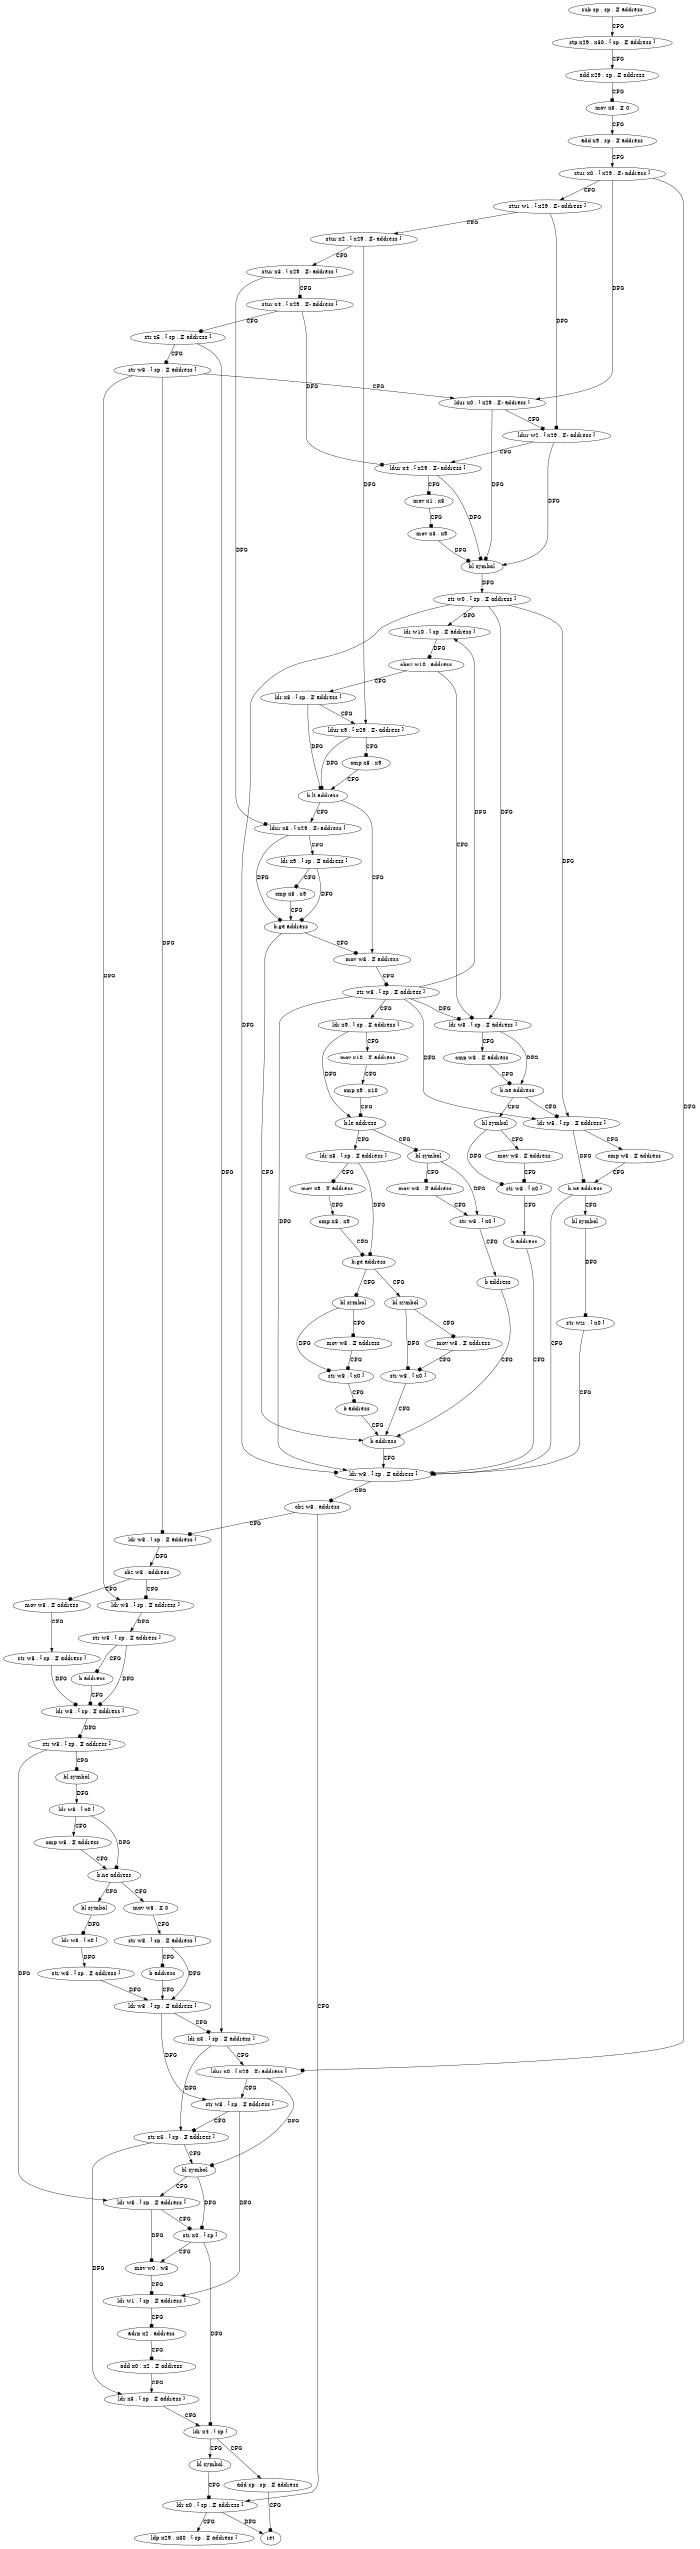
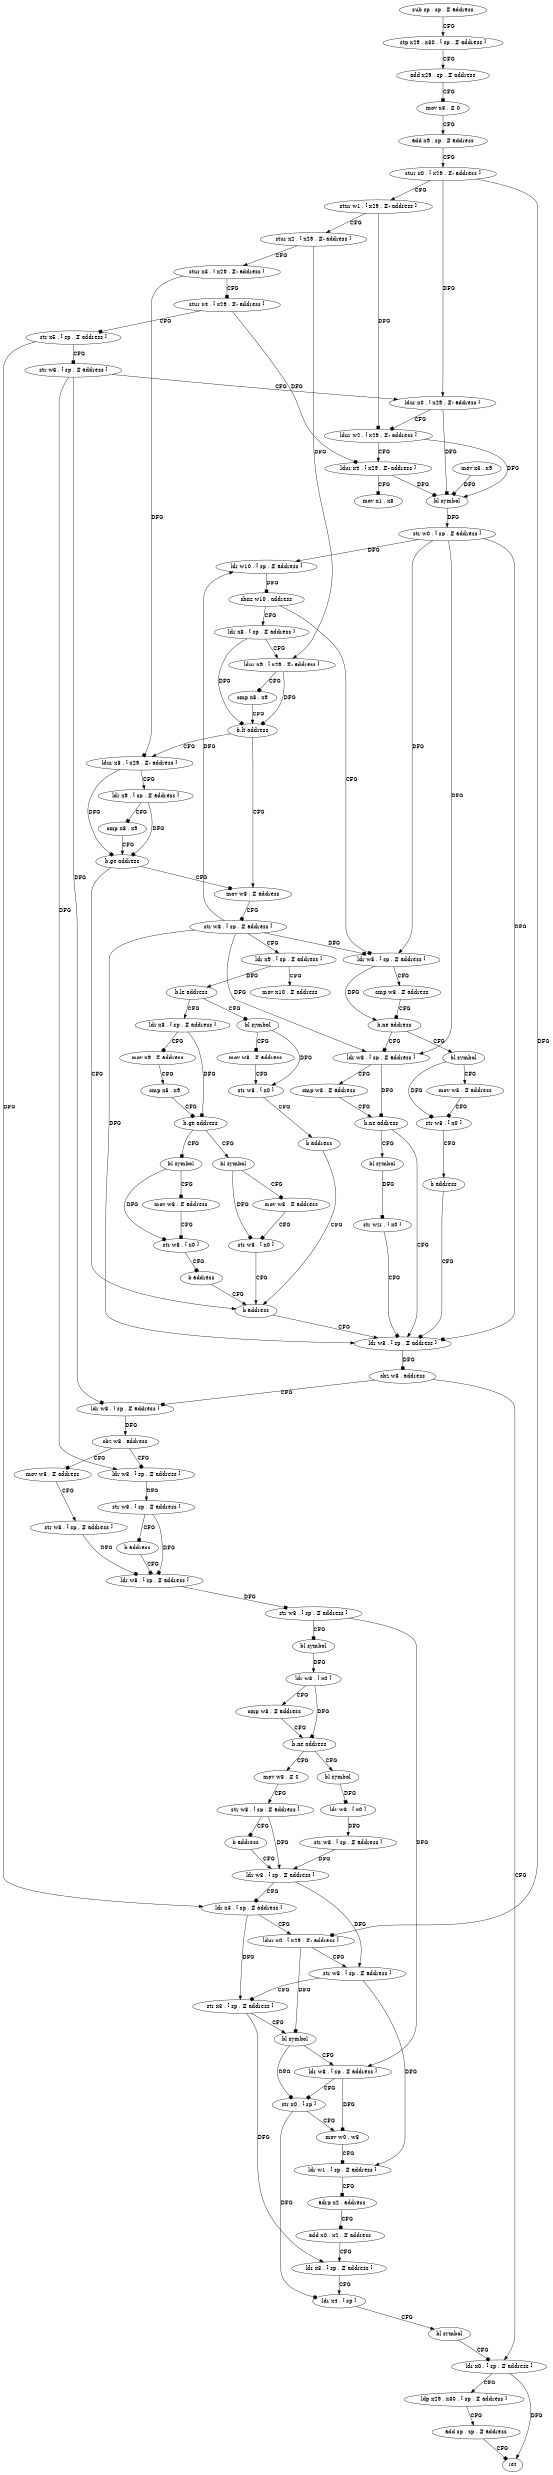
(430, 516) -> none
(361, 1091) -> none
(238, 2457) -> (469, 2414)
